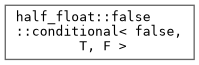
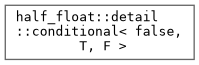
(100, 32) -> (100, 32)
